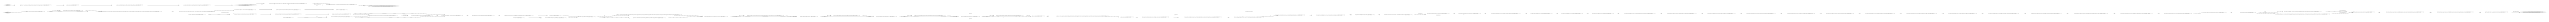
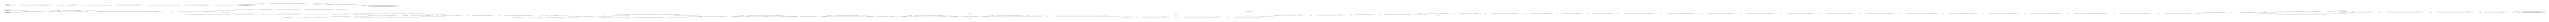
none -> (8, 10)
